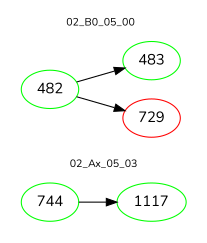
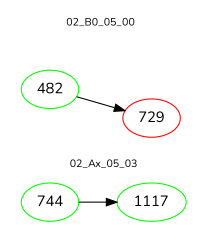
(152, 61) -> none
